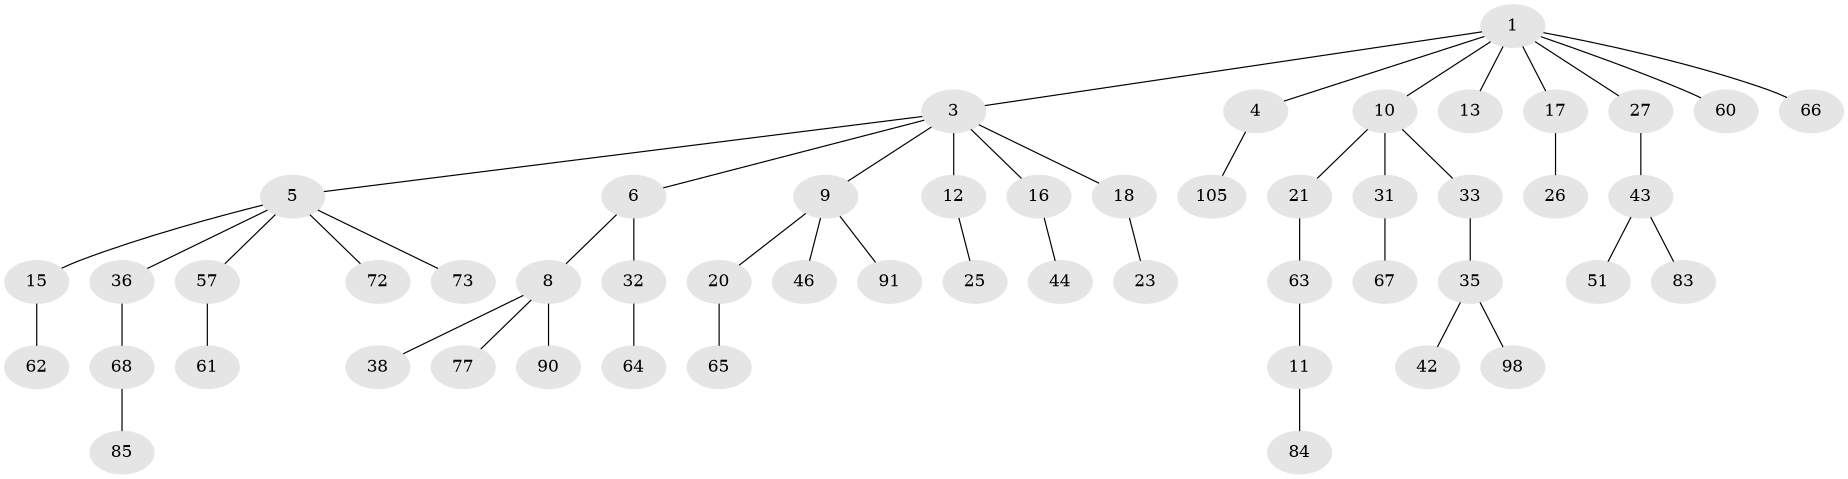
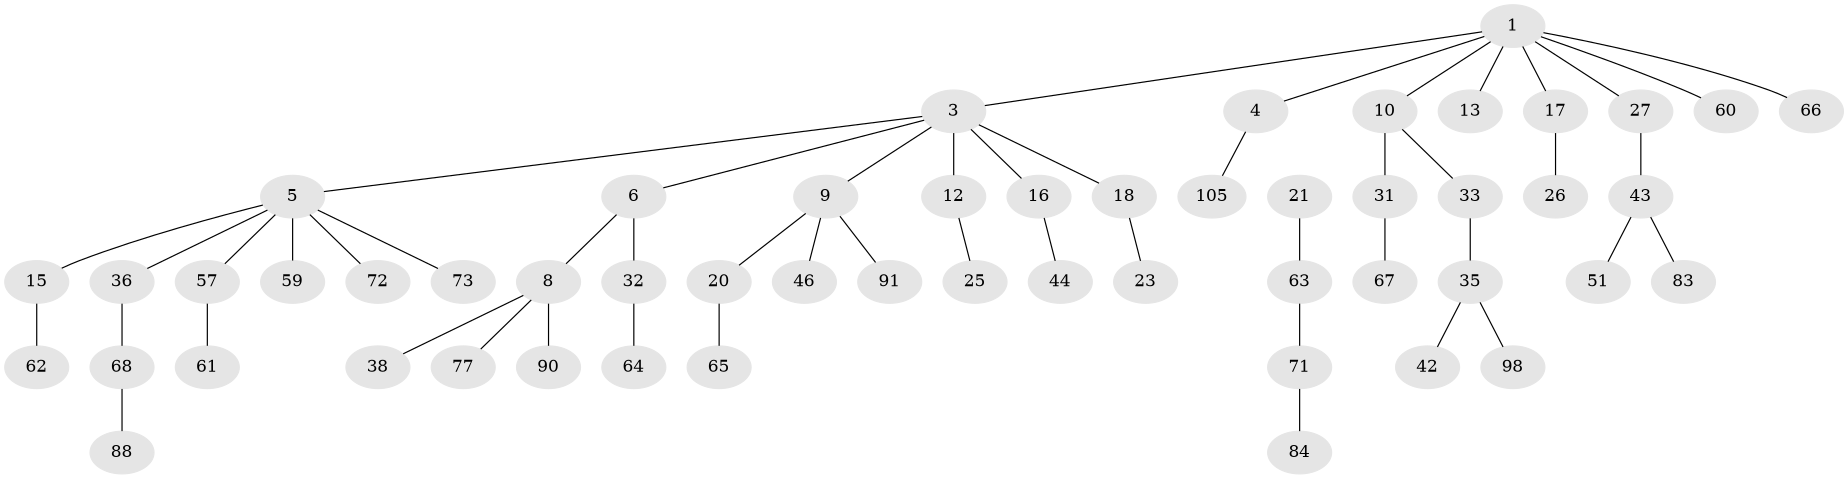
(1342, 154) -> none
none -> (293, 282)
(1300, 367) -> (1300, 367)
(122, 453) -> (122, 453)
